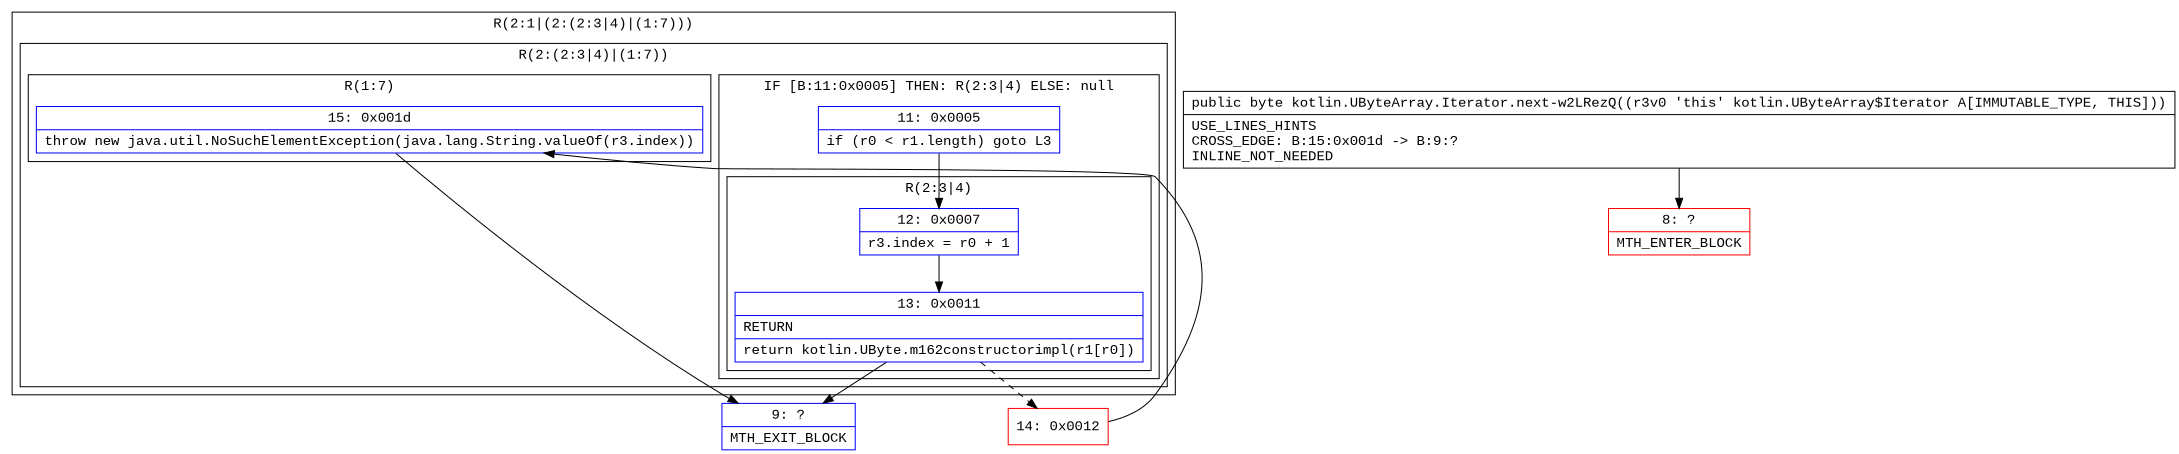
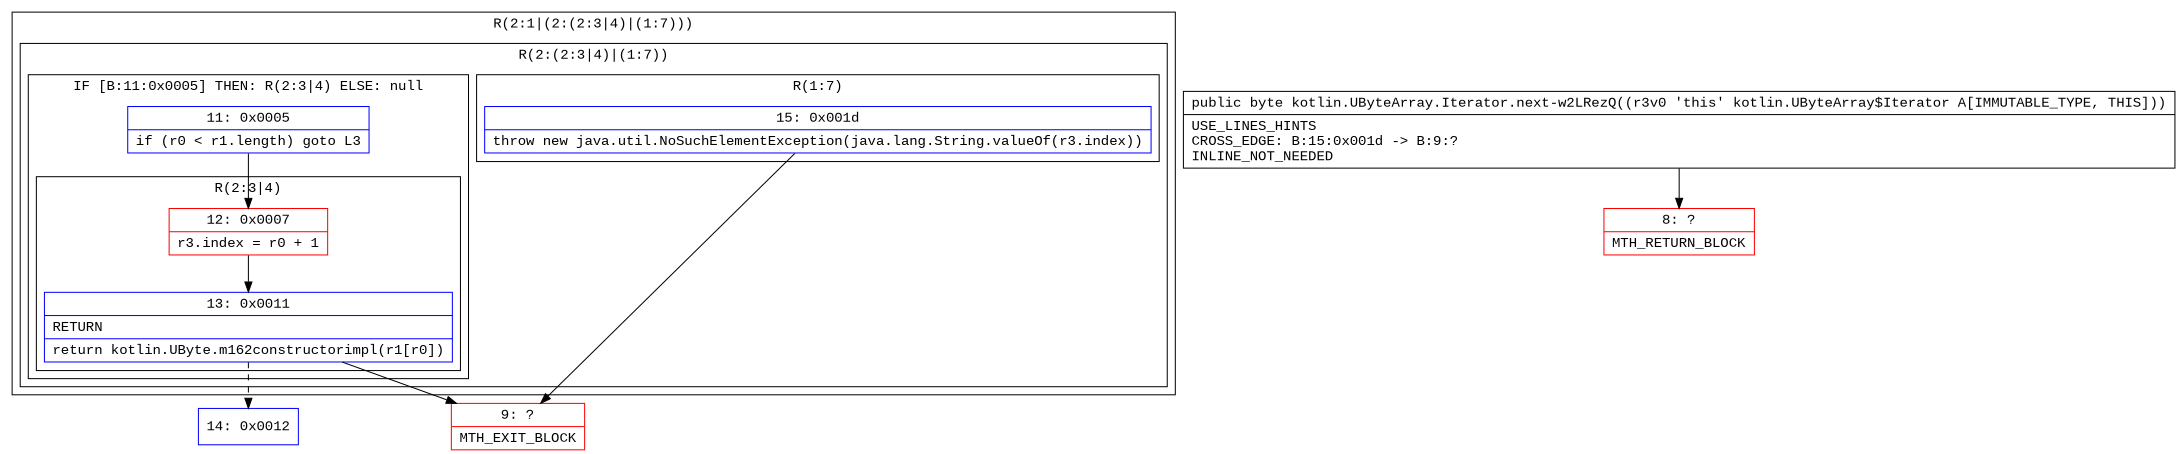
(1003, 170) -> none
(939, 232) -> (248, 232)
(1679, 243) -> (1679, 243)
(789, 427) -> (518, 427)
(1058, 427) -> (248, 427)
